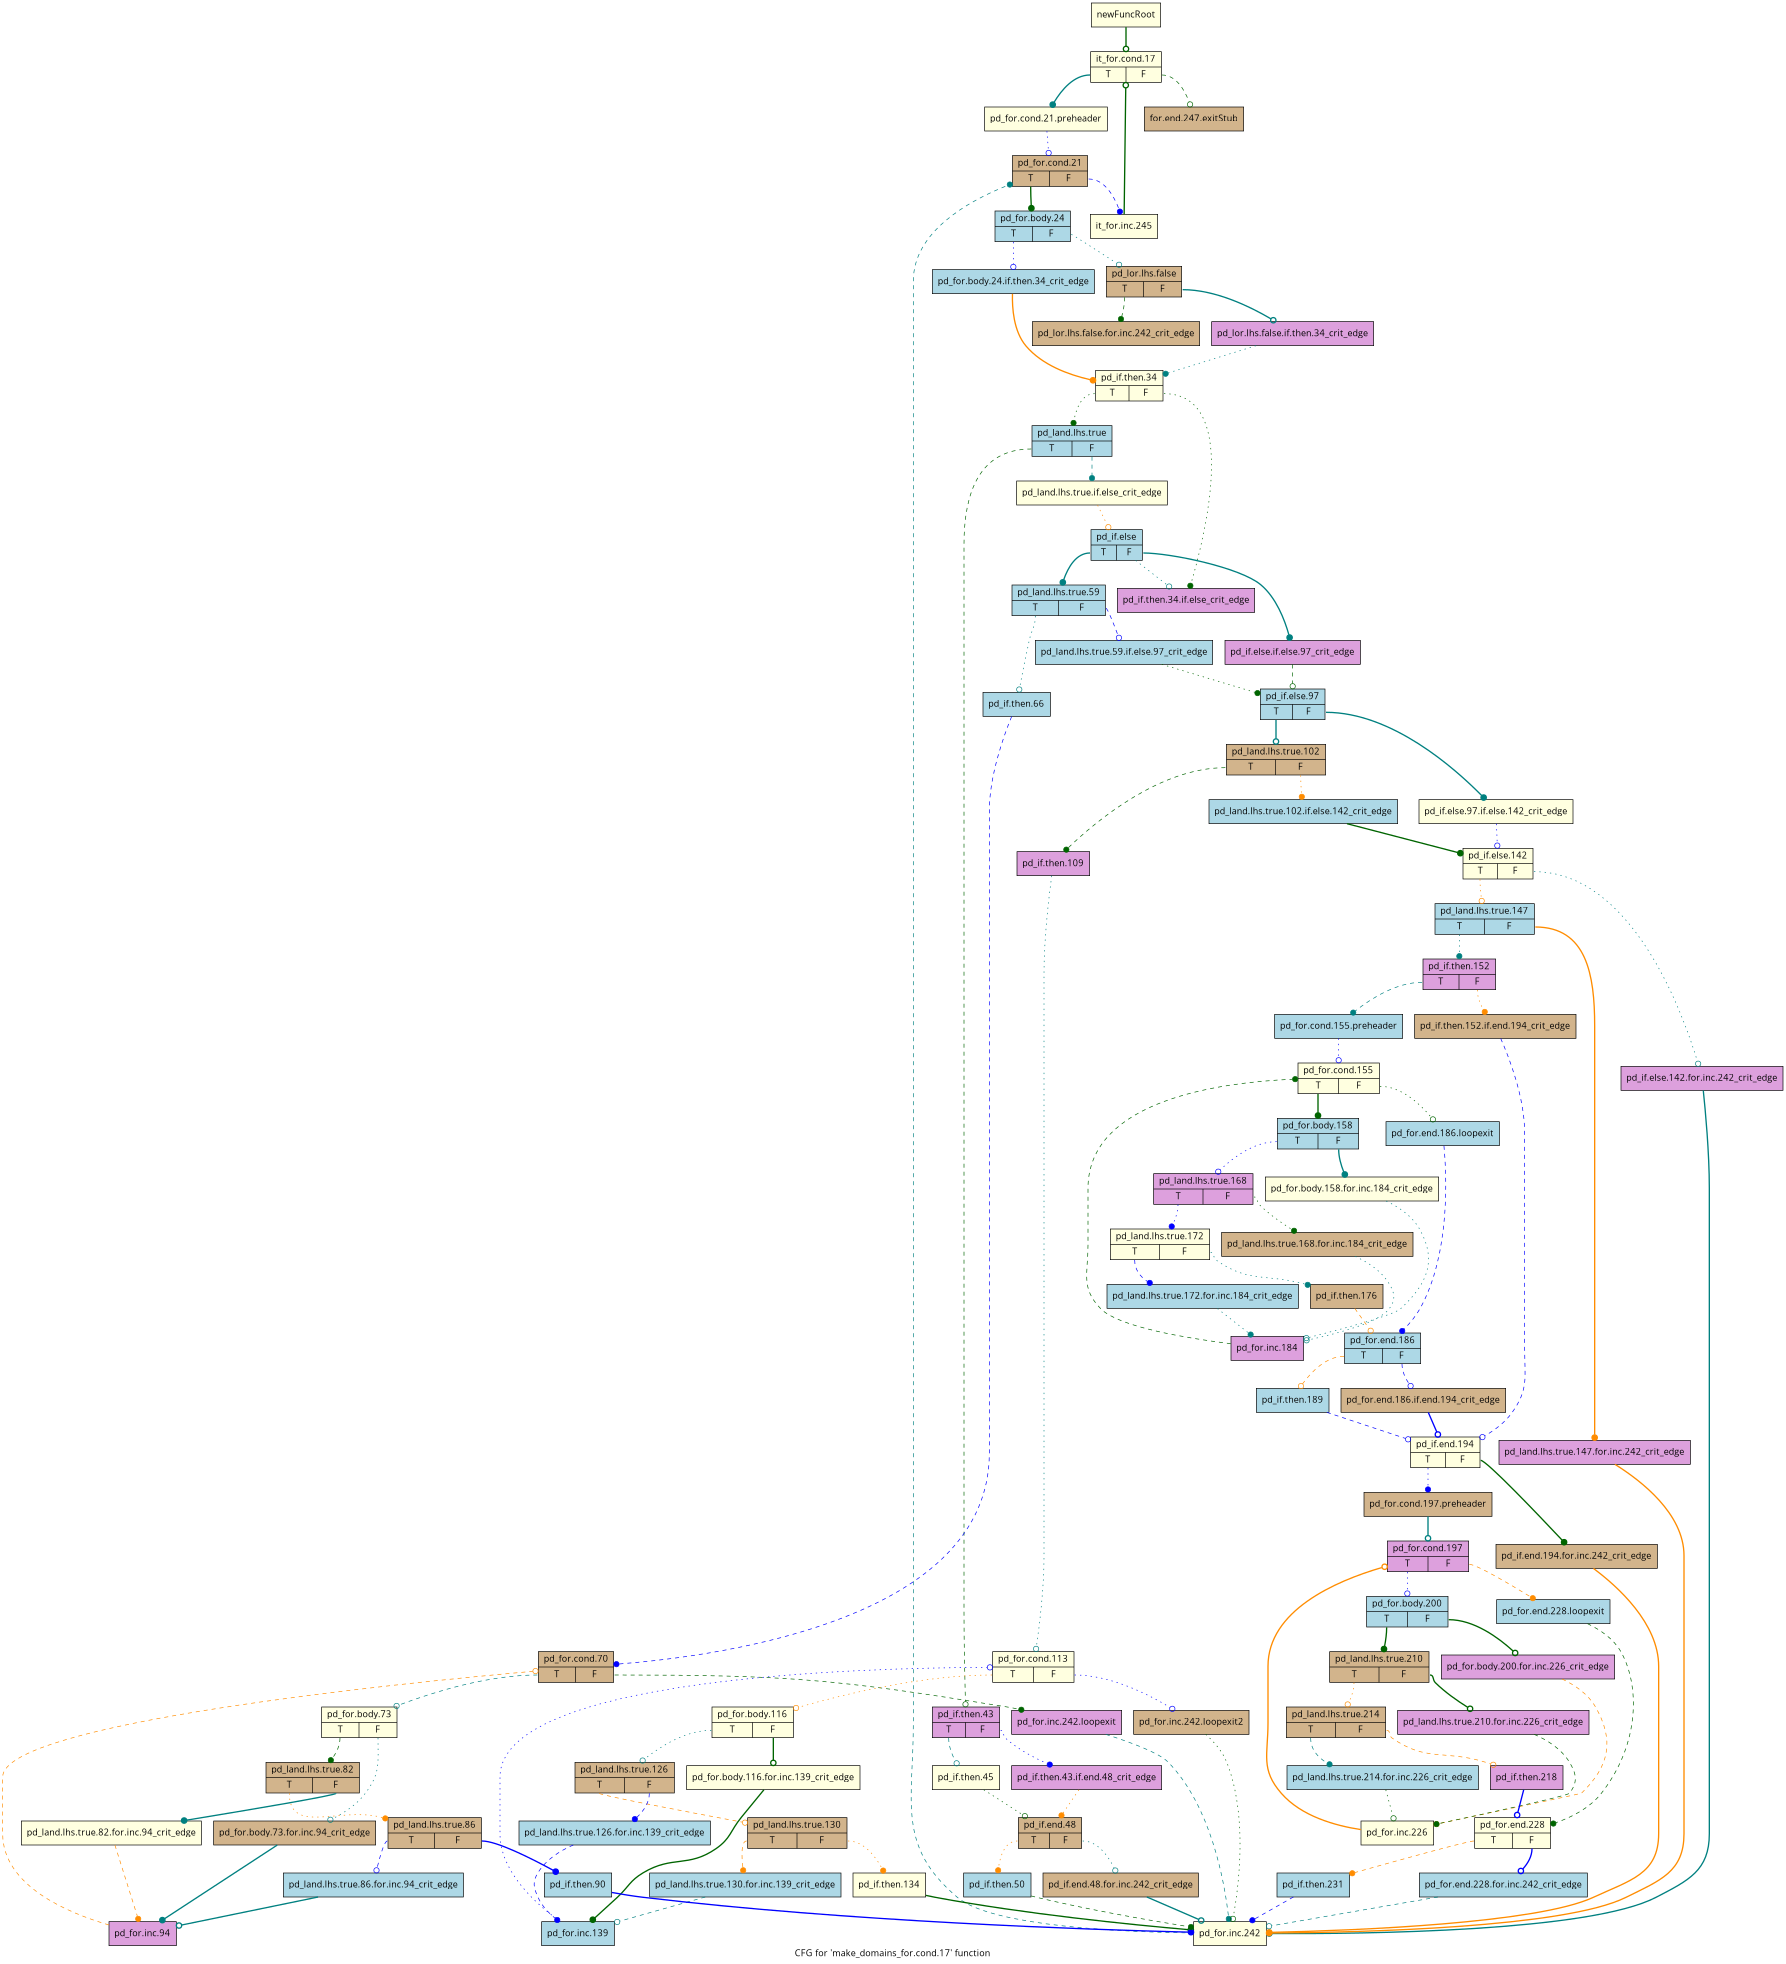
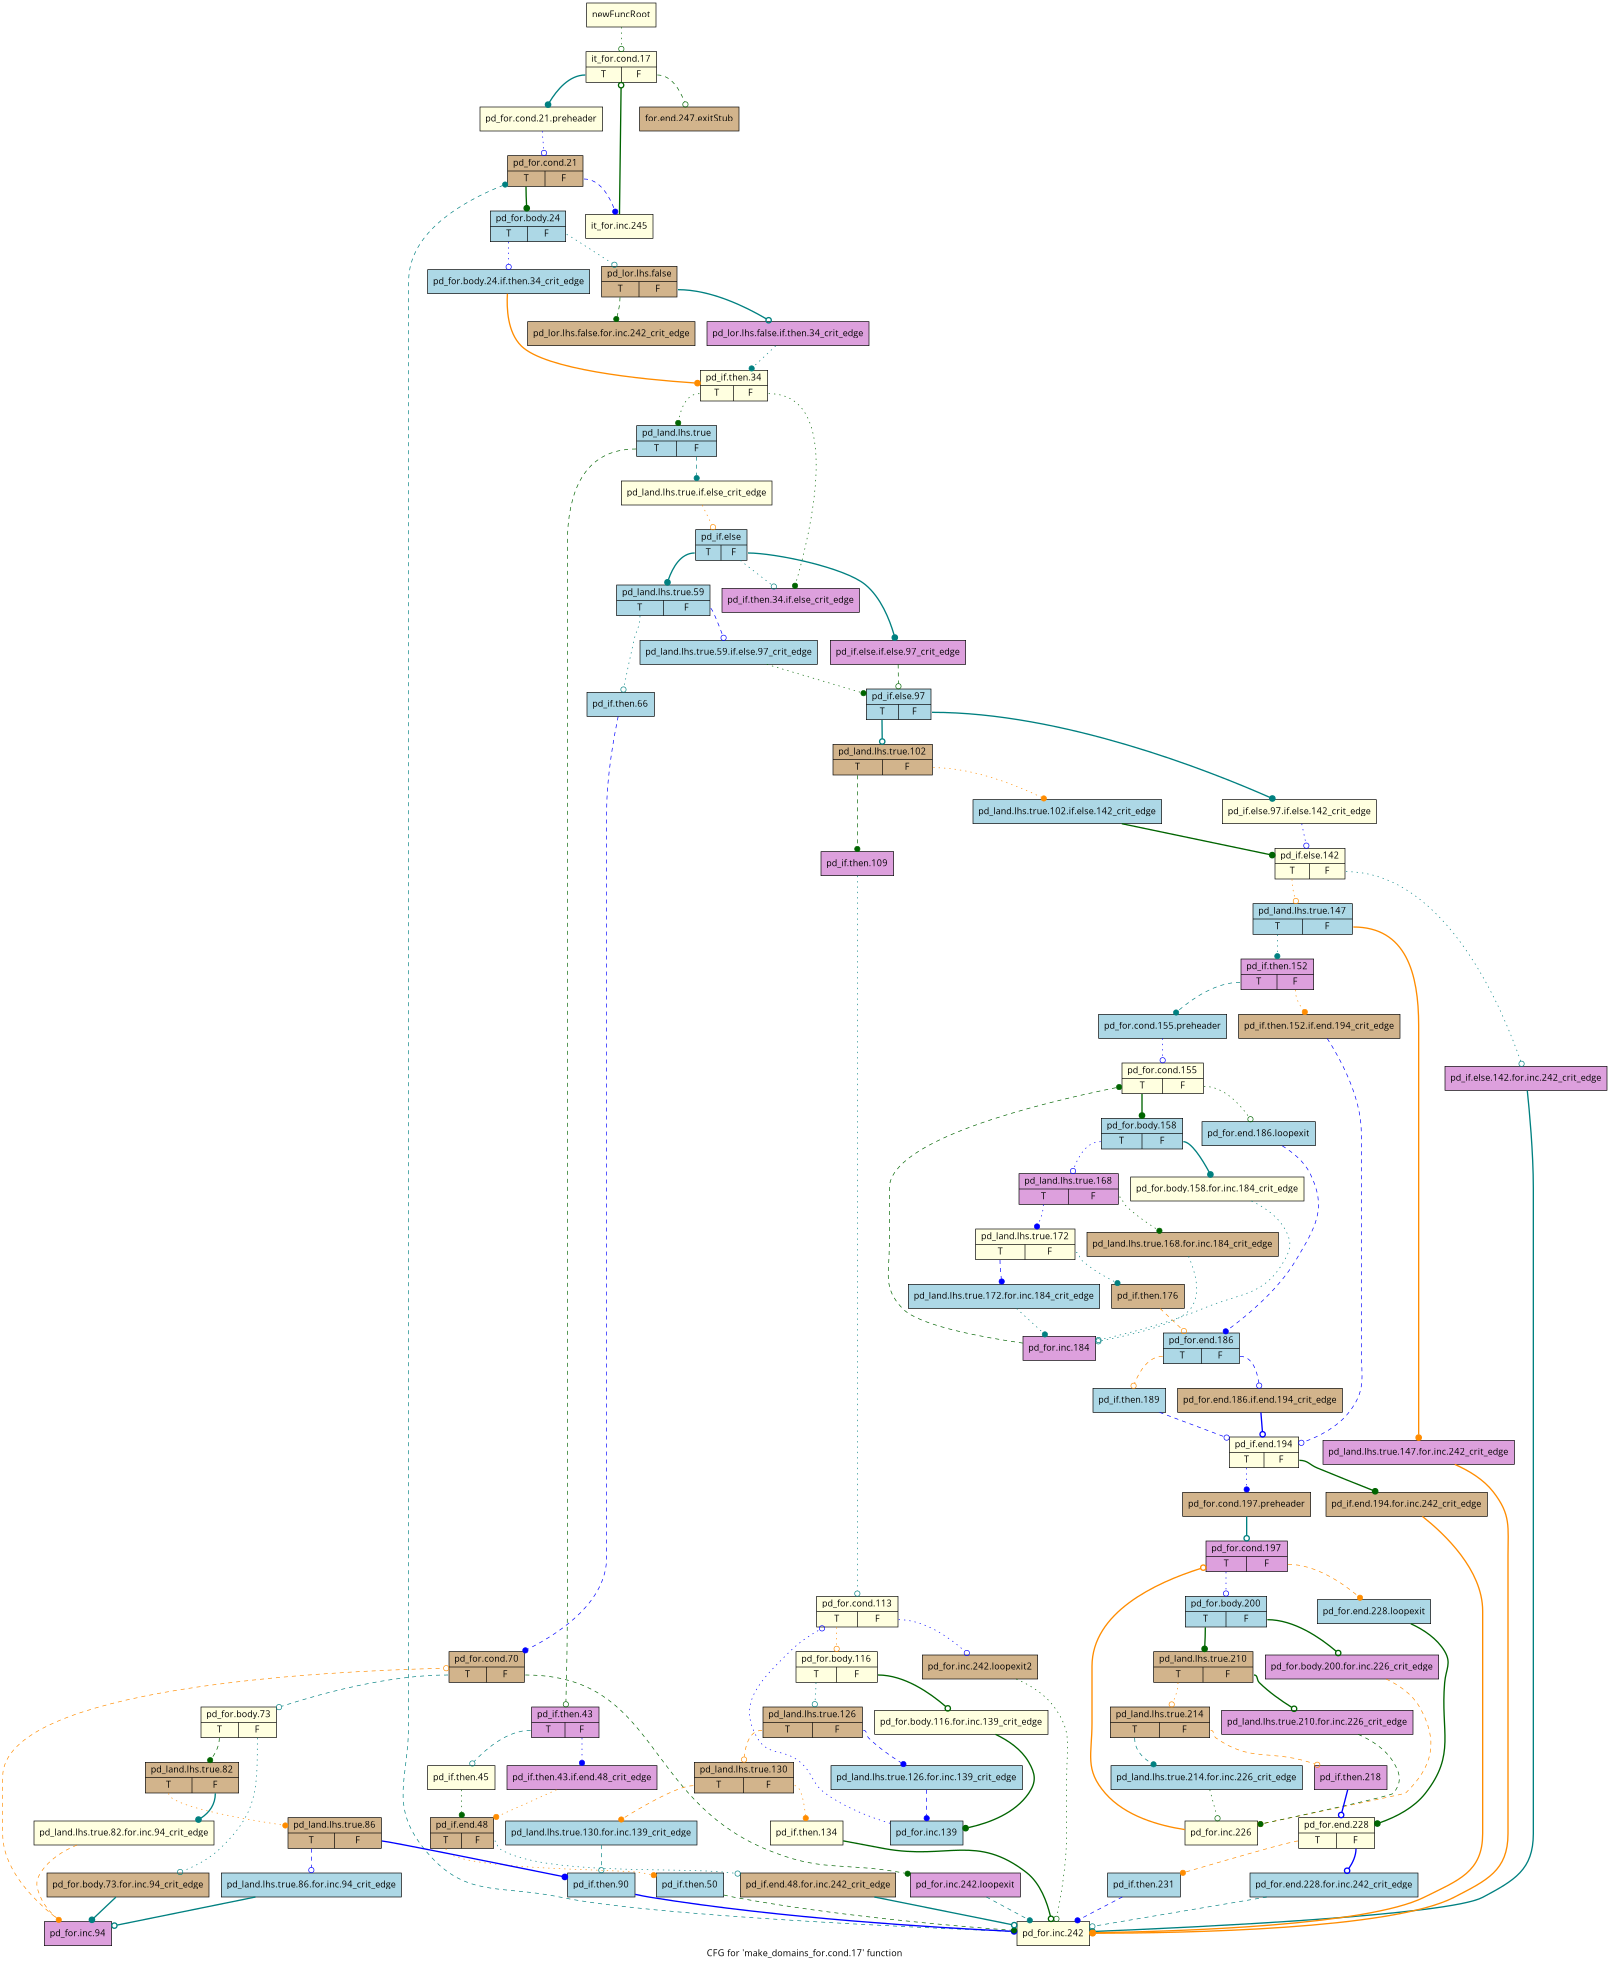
(1126, 37) -> (621, 37)
(1631, 1730) -> (1445, 1729)
(1003, 1802) -> (462, 1801)
(663, 1909) -> (601, 1856)
